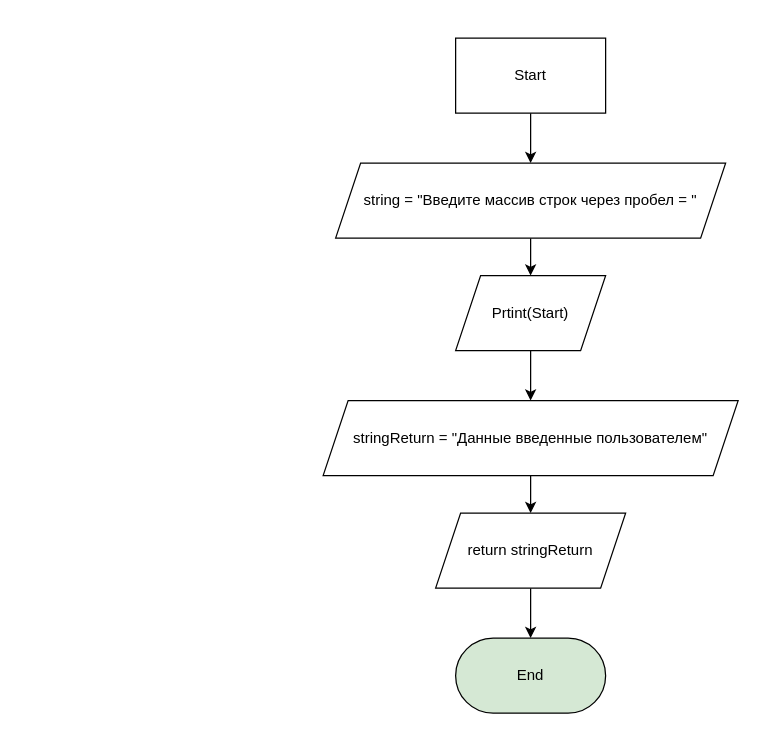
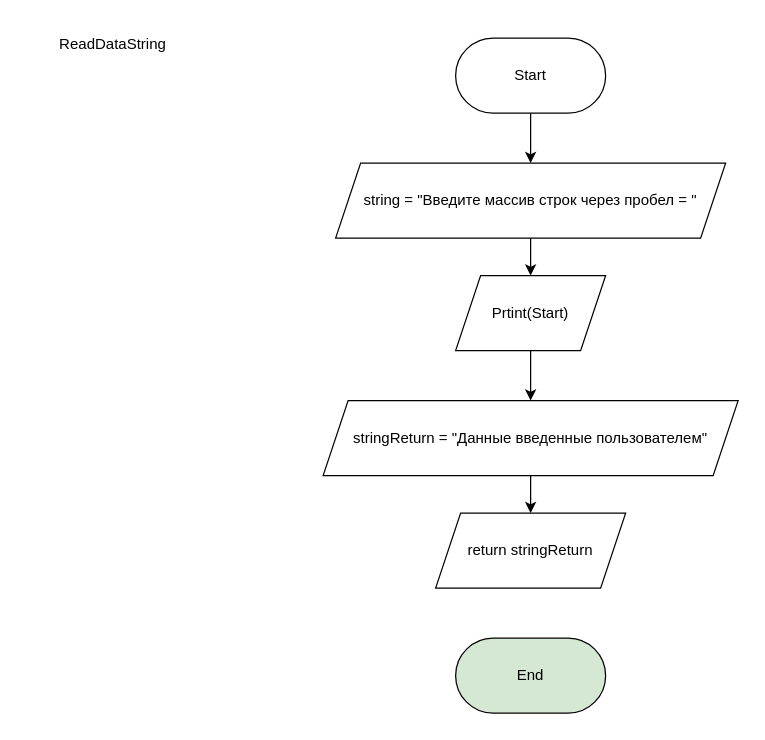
none -> (113, 44)
(531, 76) -> (531, 76)
(531, 609) -> none
